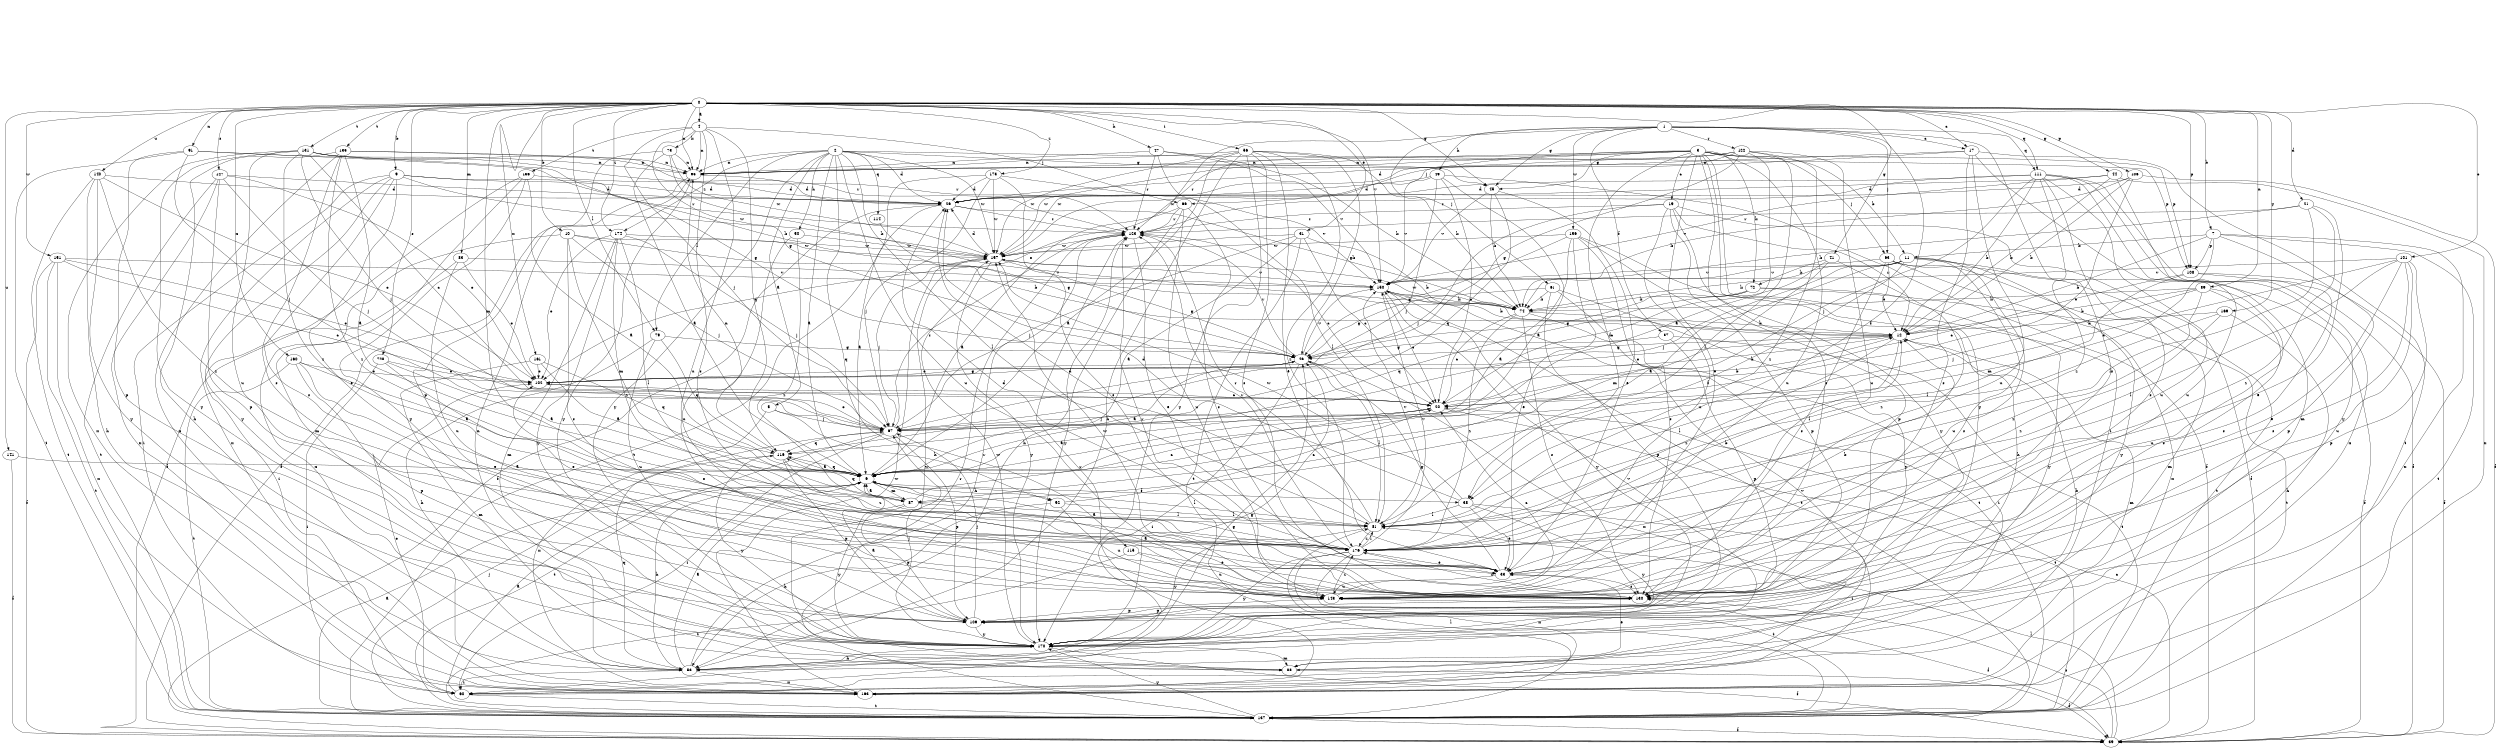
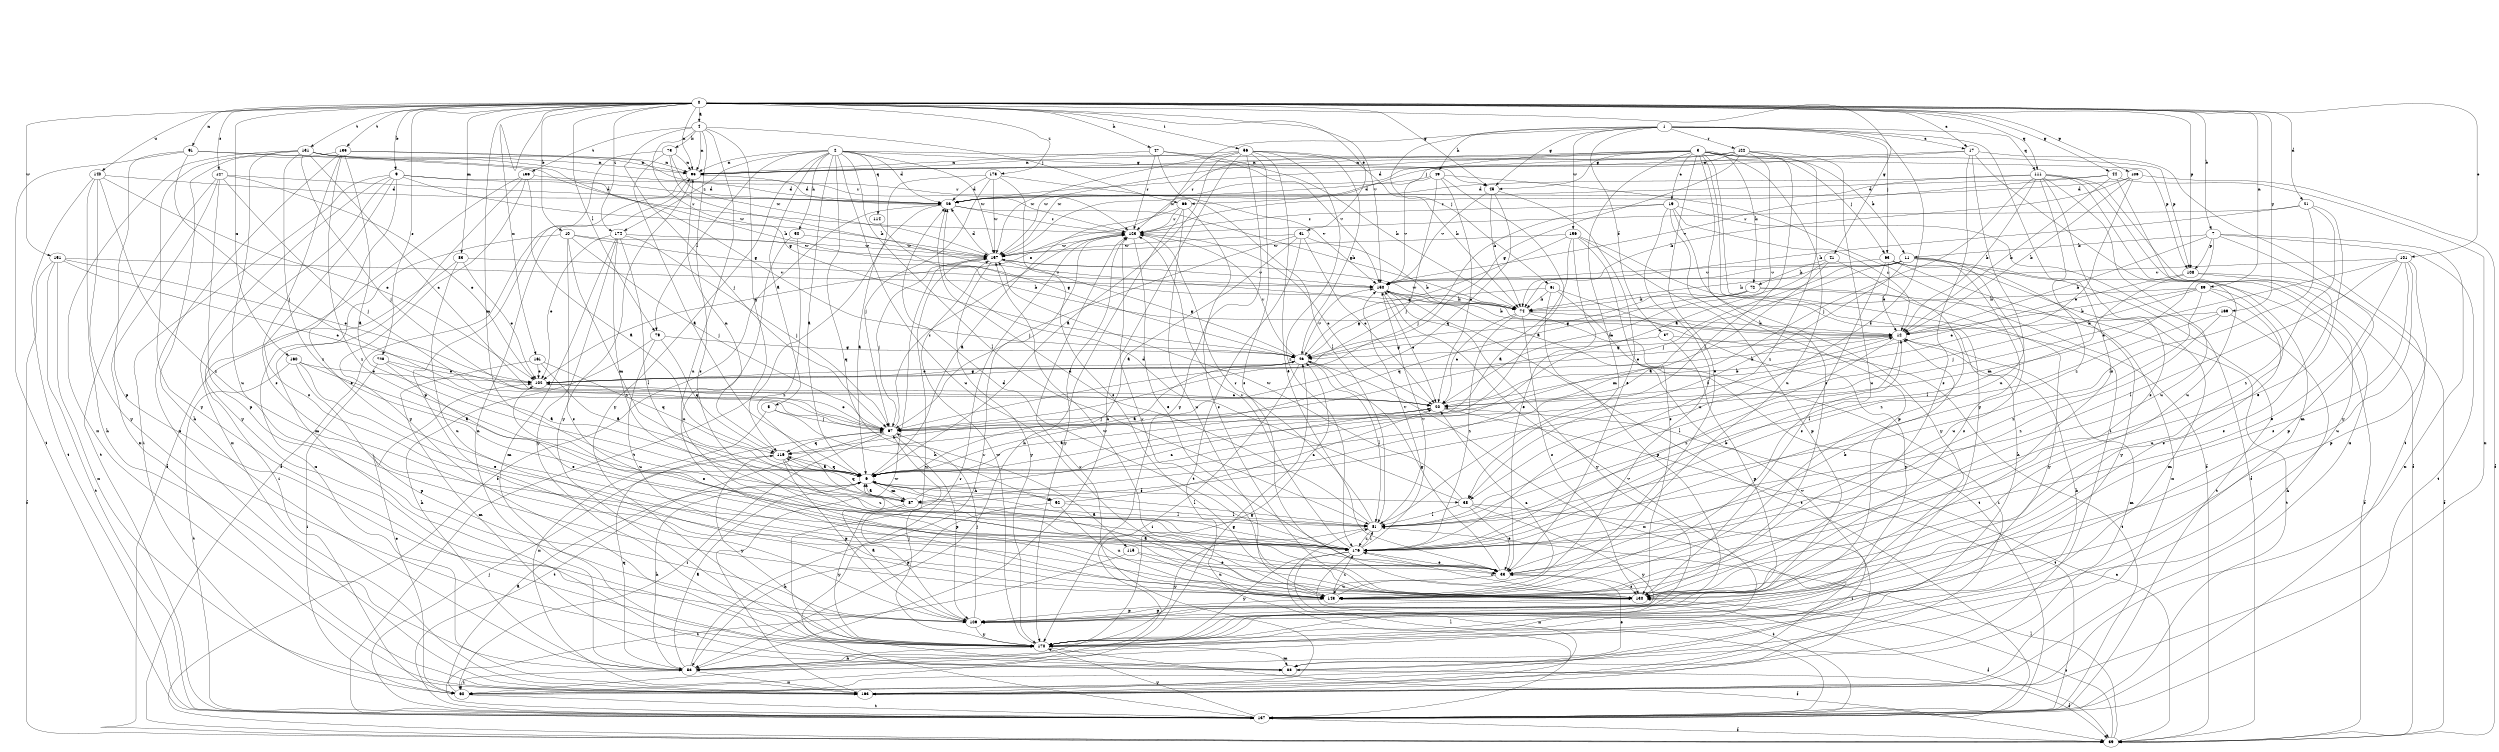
(11, 455) -> none
(319, 691) -> none
